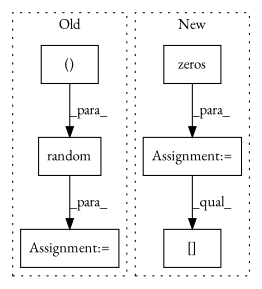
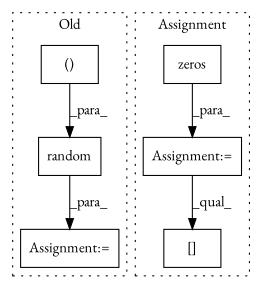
(192, 25) -> (192, 25)
